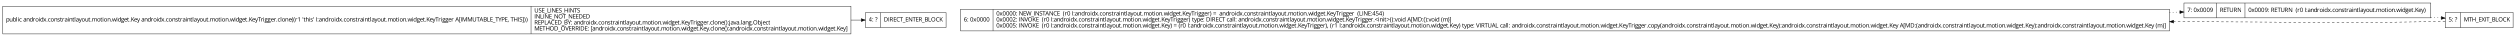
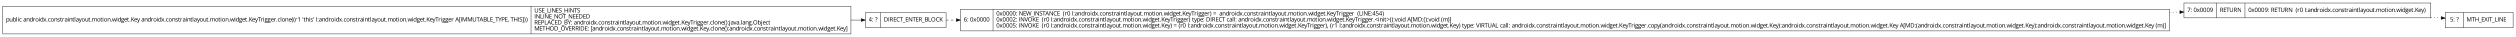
(2487, 20) -> (2487, 20)
(2309, 22) -> (951, 20)
